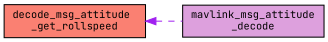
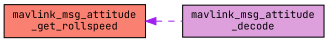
(75, 21) -> (75, 21)
